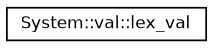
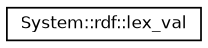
(107, 24) -> (104, 24)
